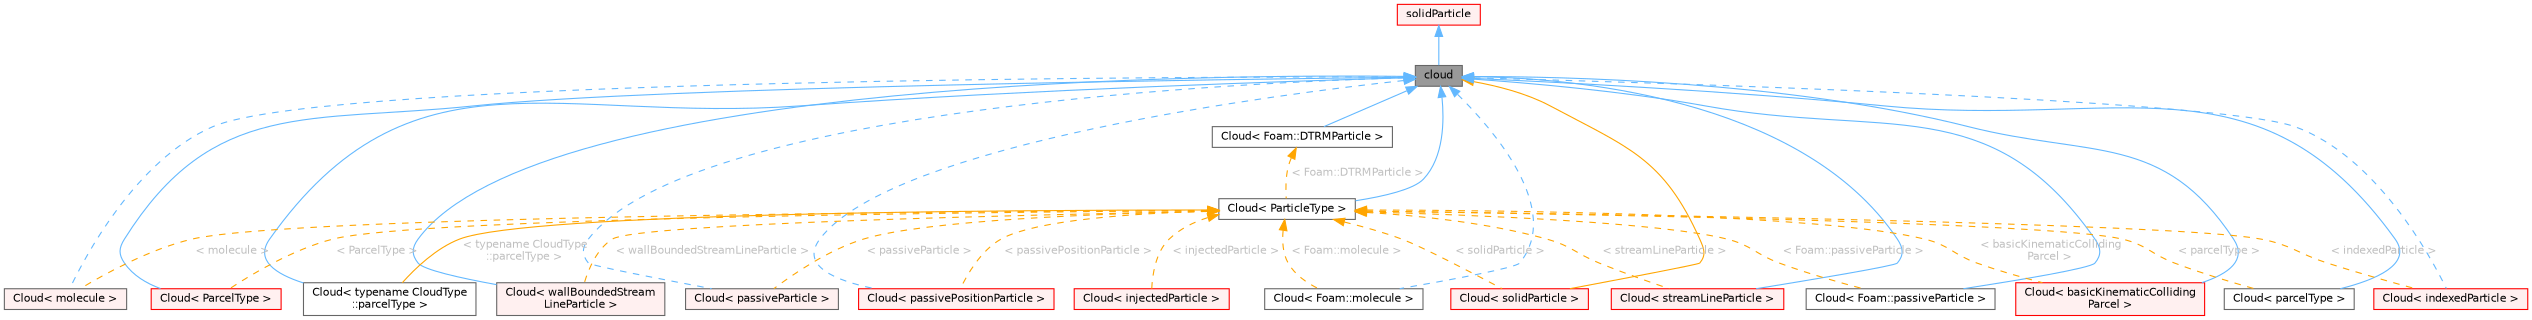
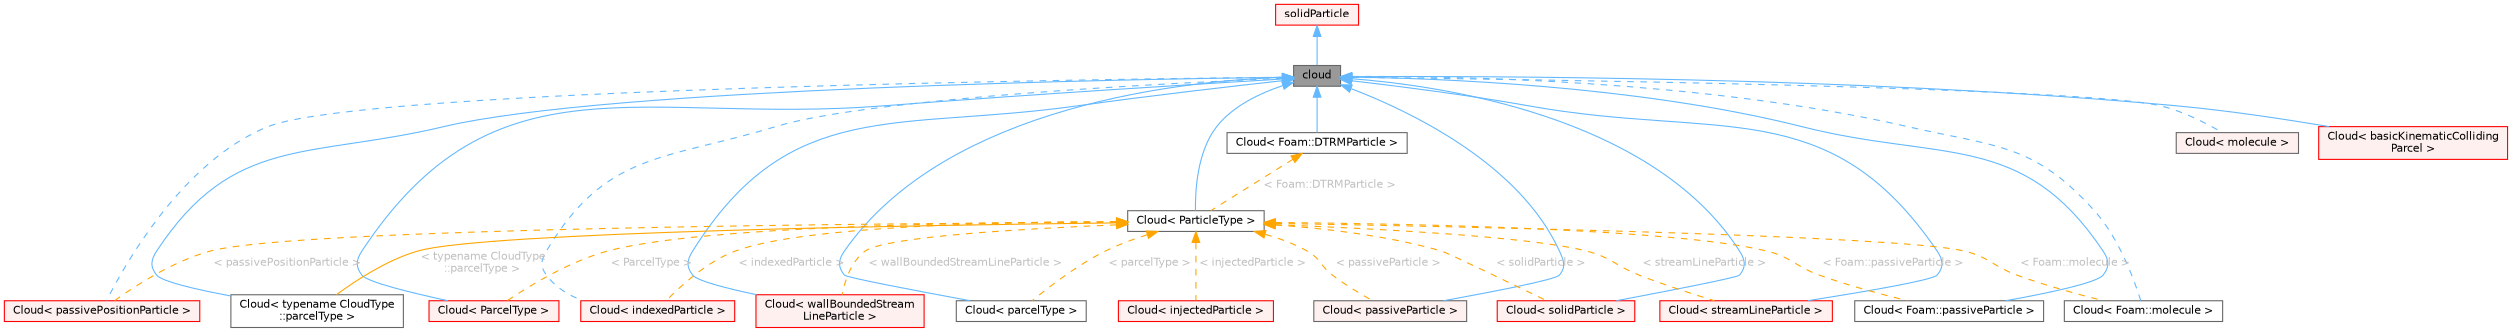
(908, 122) -> (1524, 199)
(1667, 184) -> (1634, 156)
(410, 223) -> none
(1863, 229) -> none
(581, 299) -> (840, 311)
